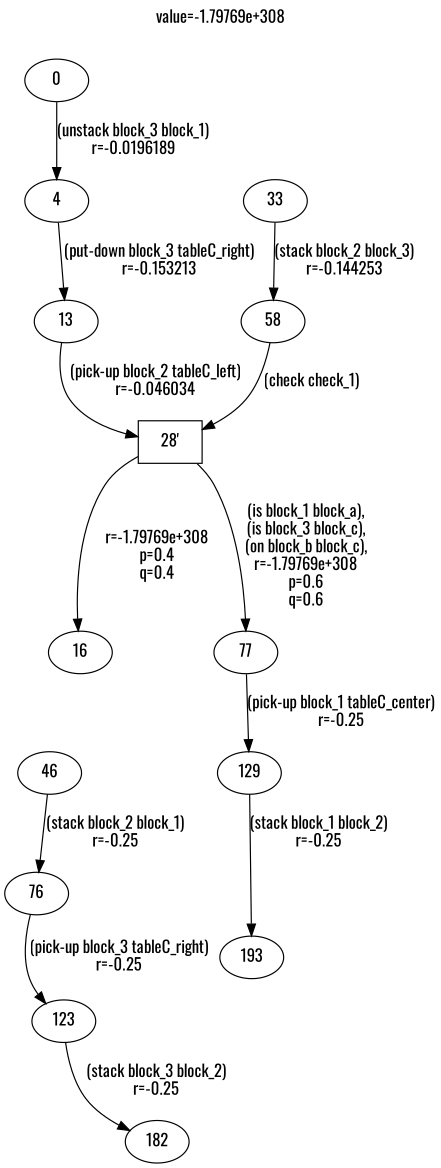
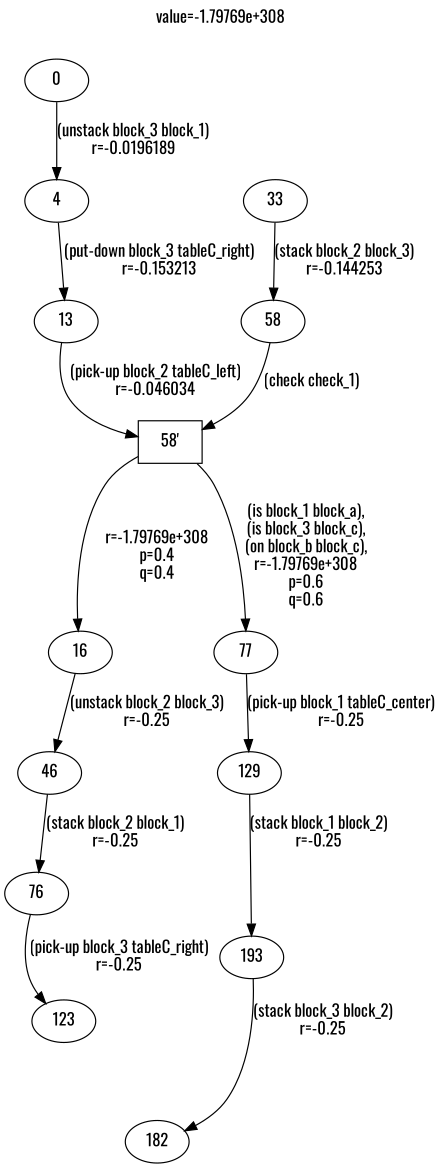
(170, 442) -> (170, 442)
none -> (67, 707)
(81, 1091) -> (244, 1061)
